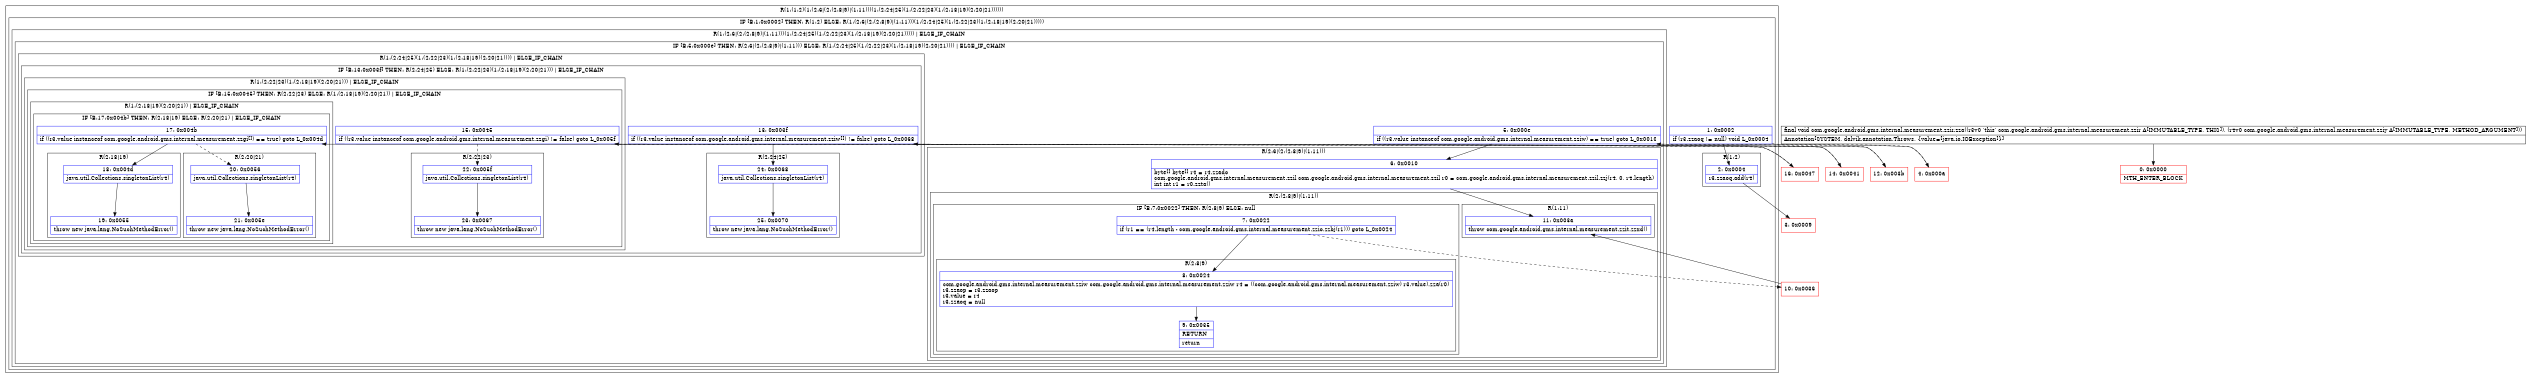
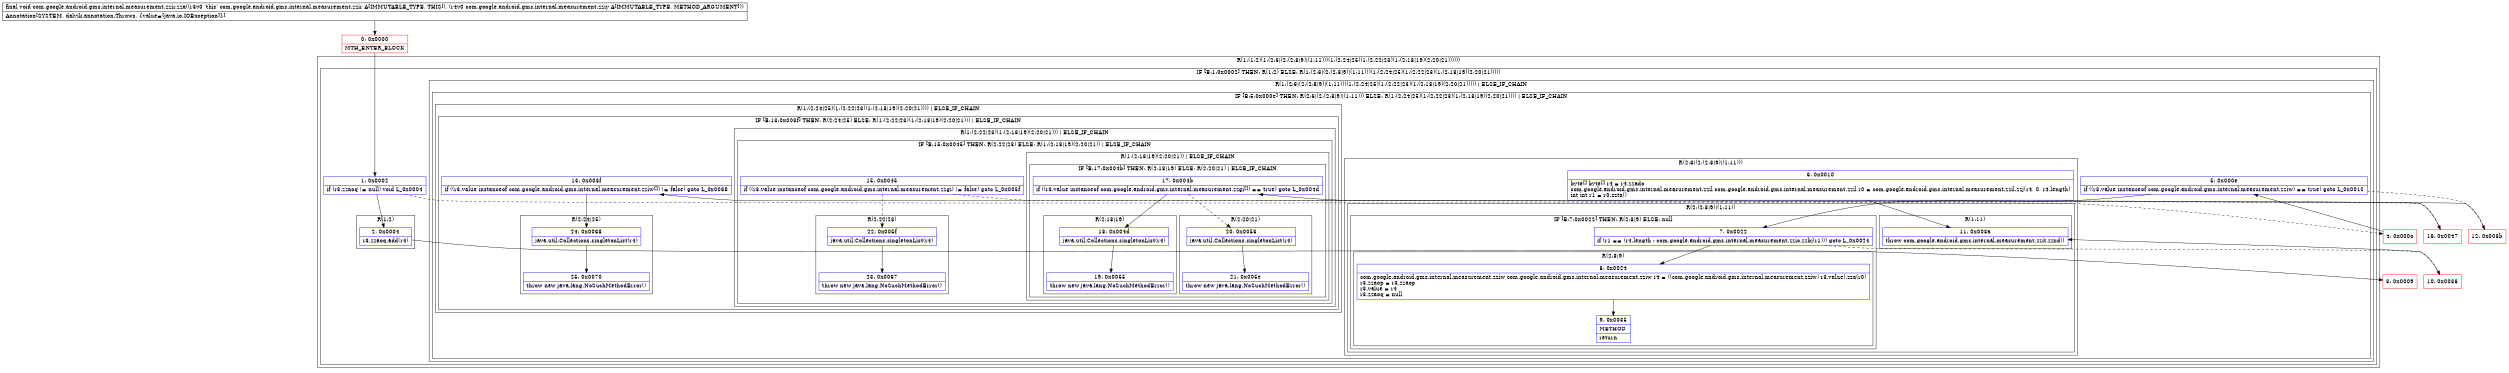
none -> (375, 113)
(1471, 151) -> (1958, 201)
(1844, 174) -> none
(1195, 334) -> (1613, 329)
